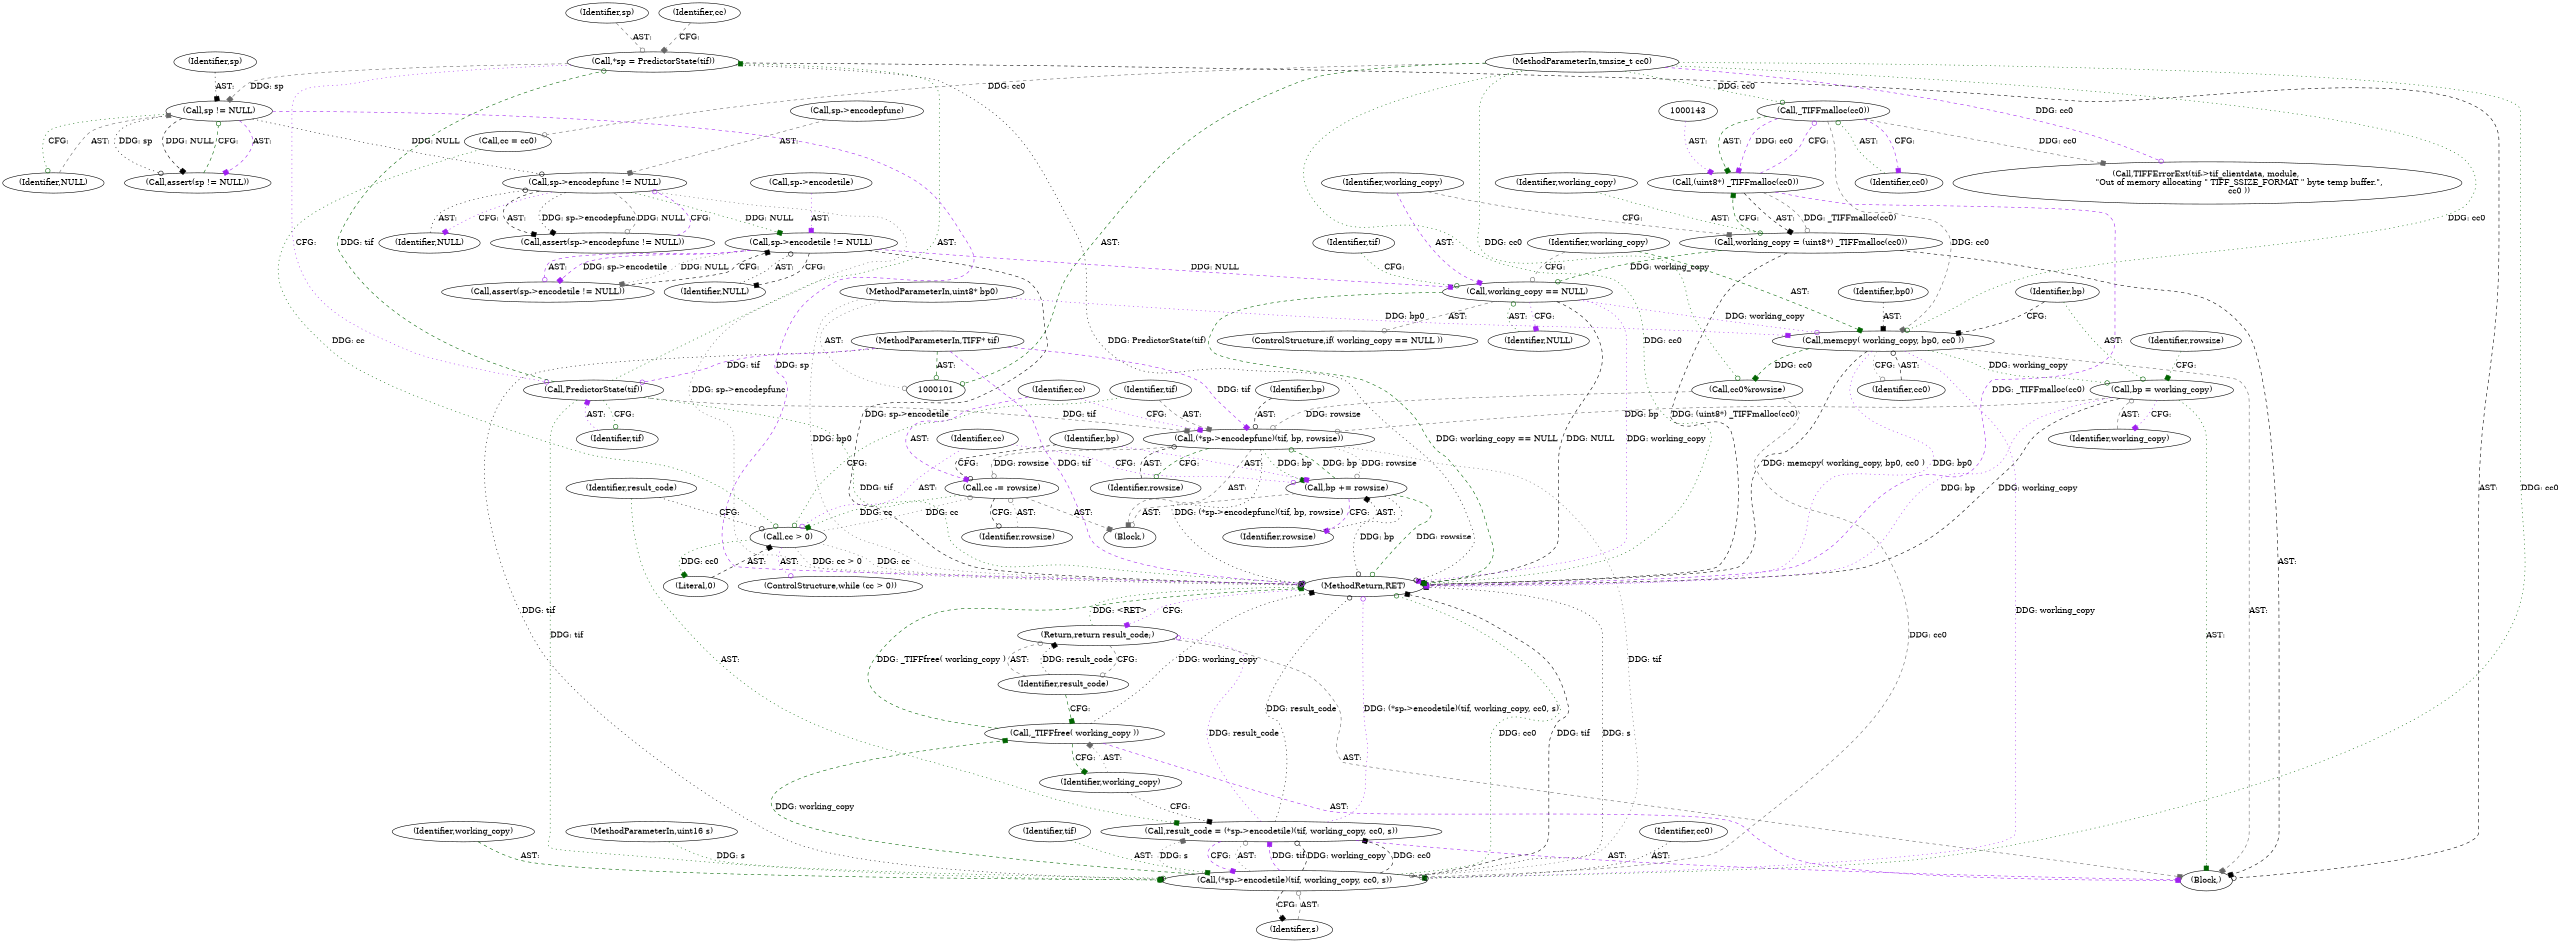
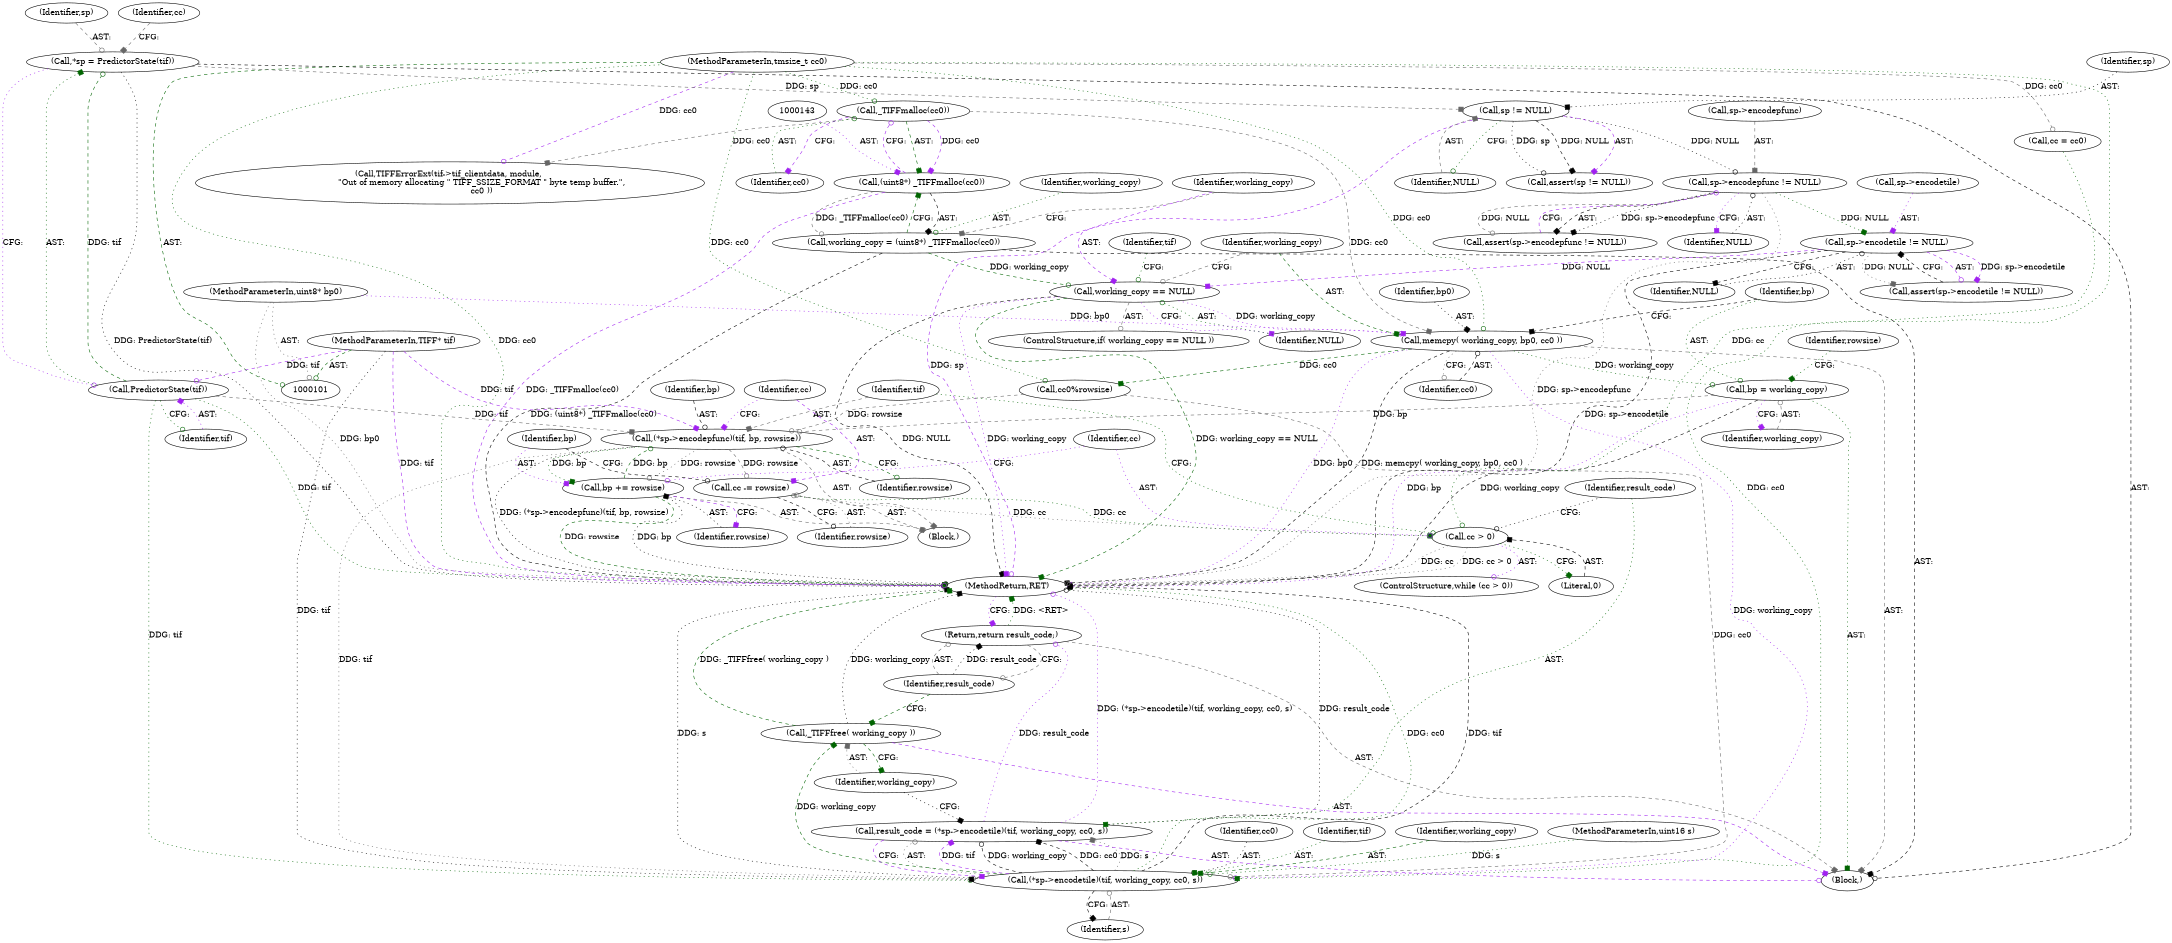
(214, 150) -> none
(700, 562) -> (1568, 562)
